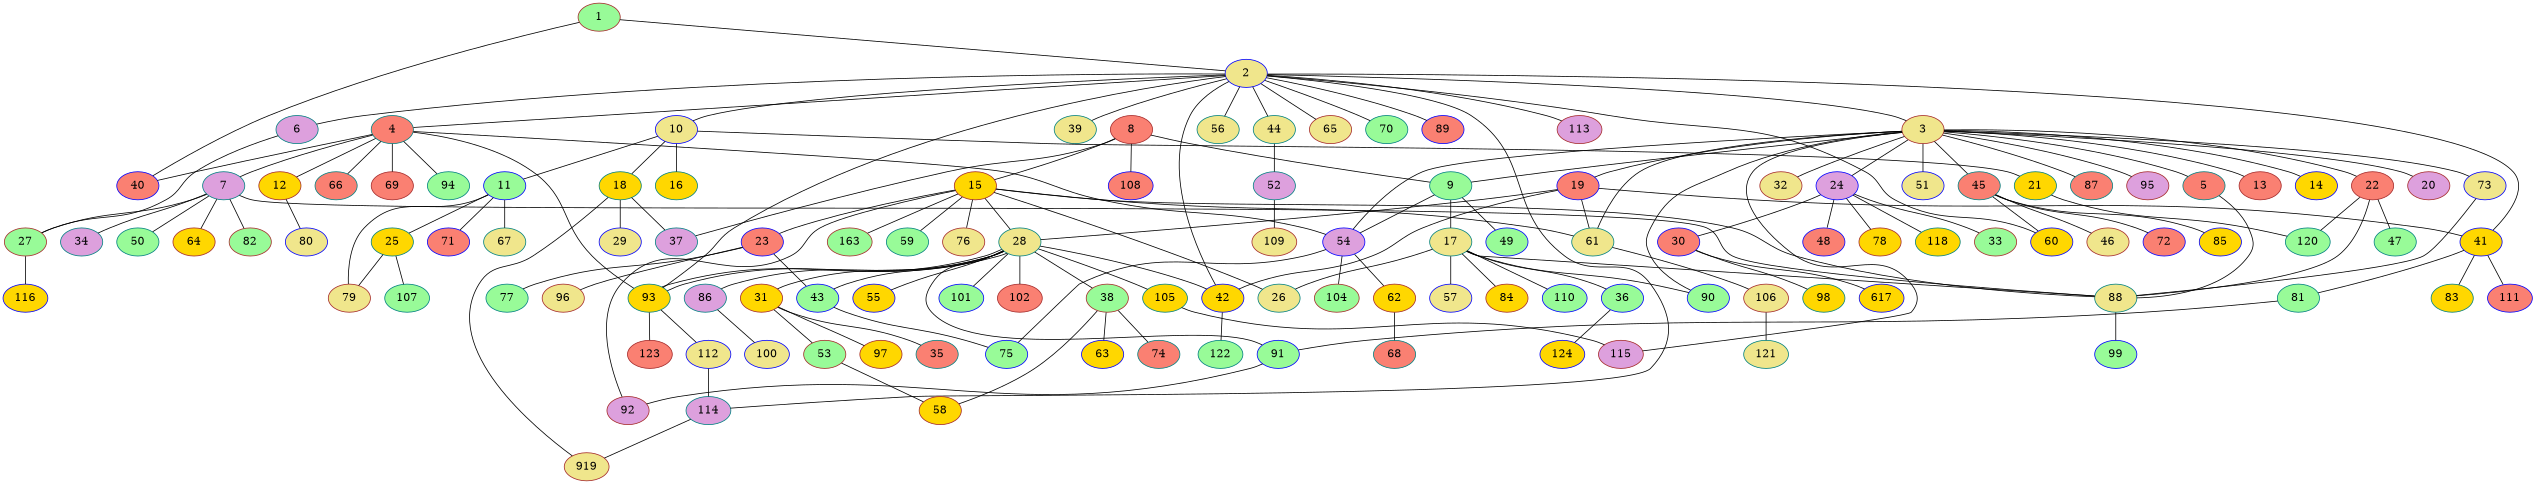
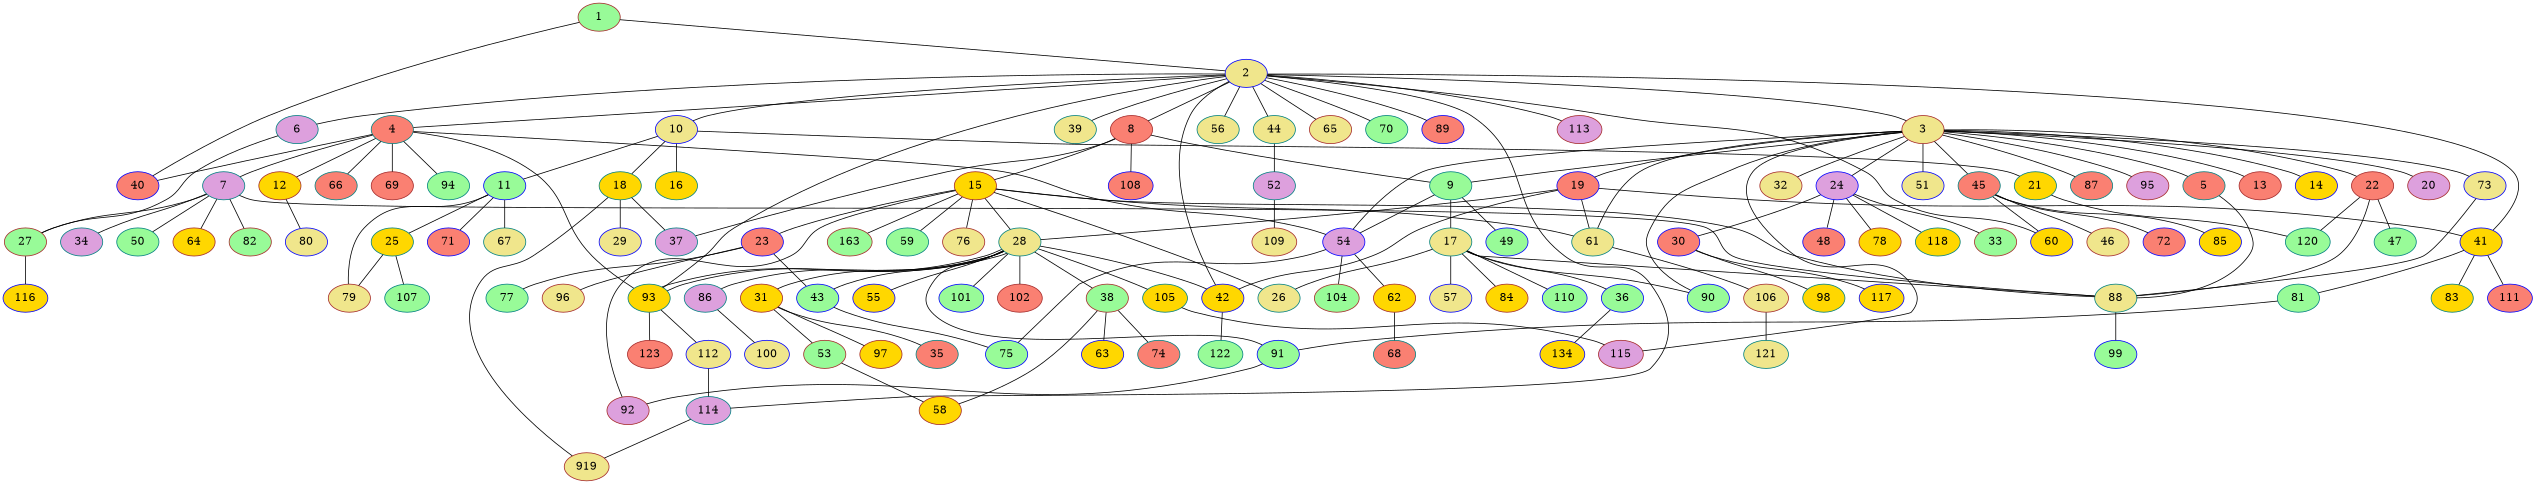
none -> (1189, 101)
(1882, 298) -> (1882, 298)
(1562, 354) -> (1562, 354)
